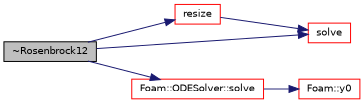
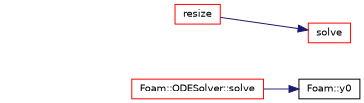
(50, 52) -> none
(329, 89) -> (329, 89)
